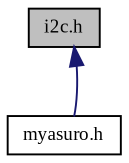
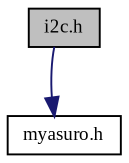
(77, 91) -> (52, 72)
